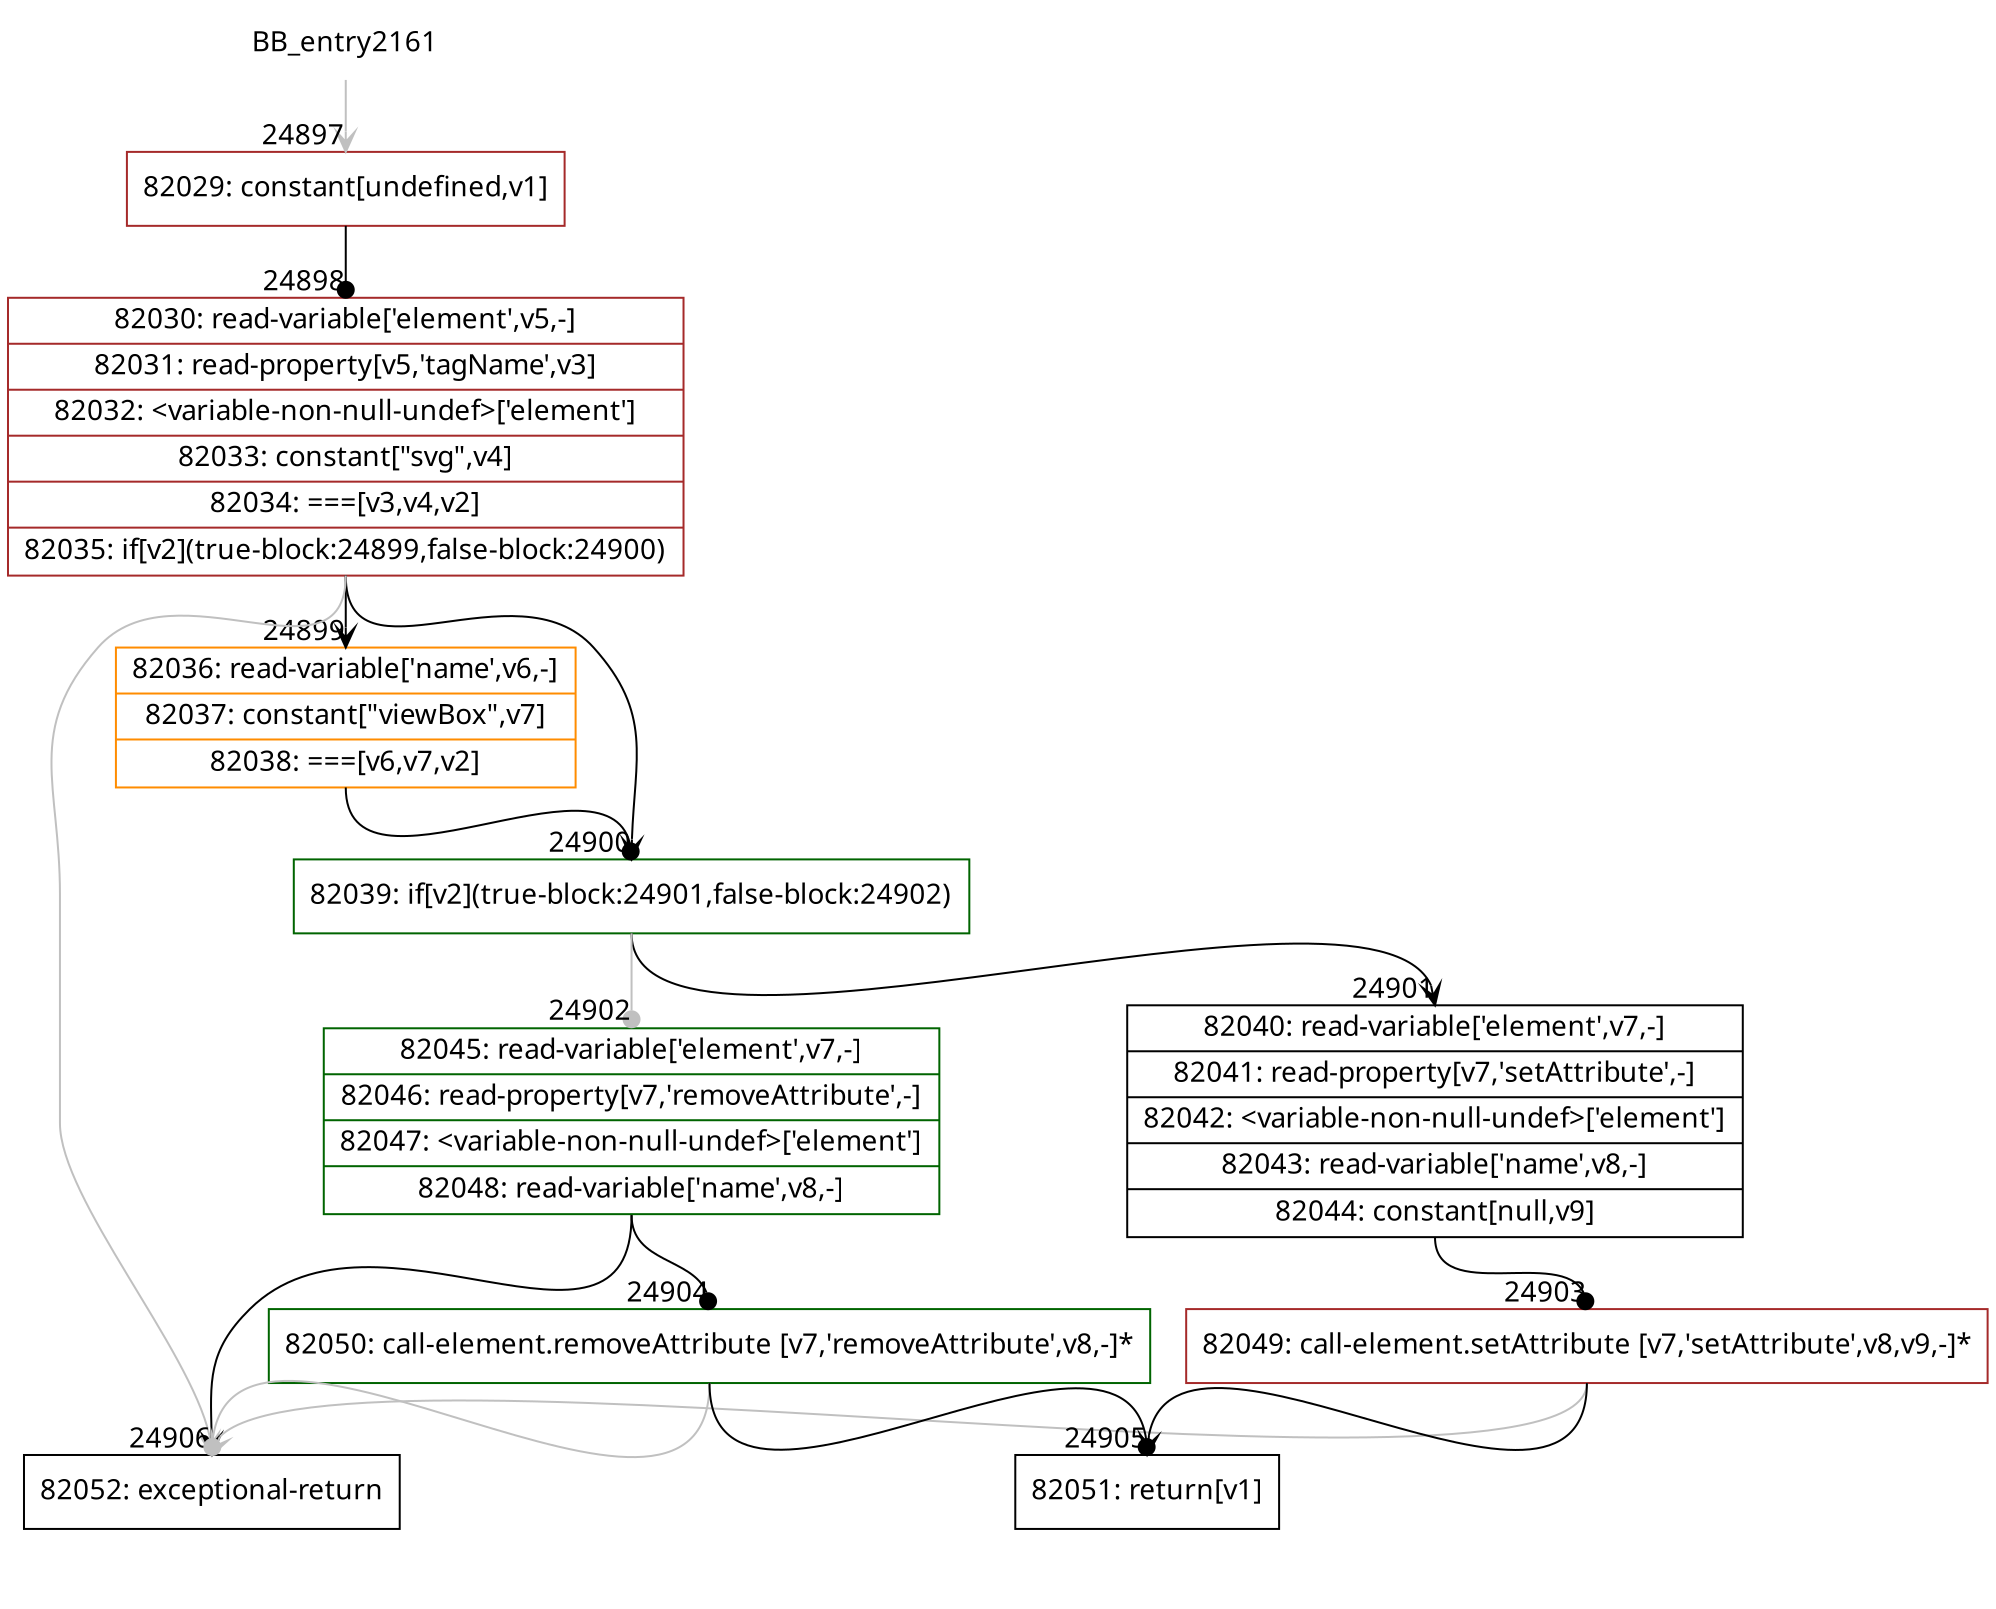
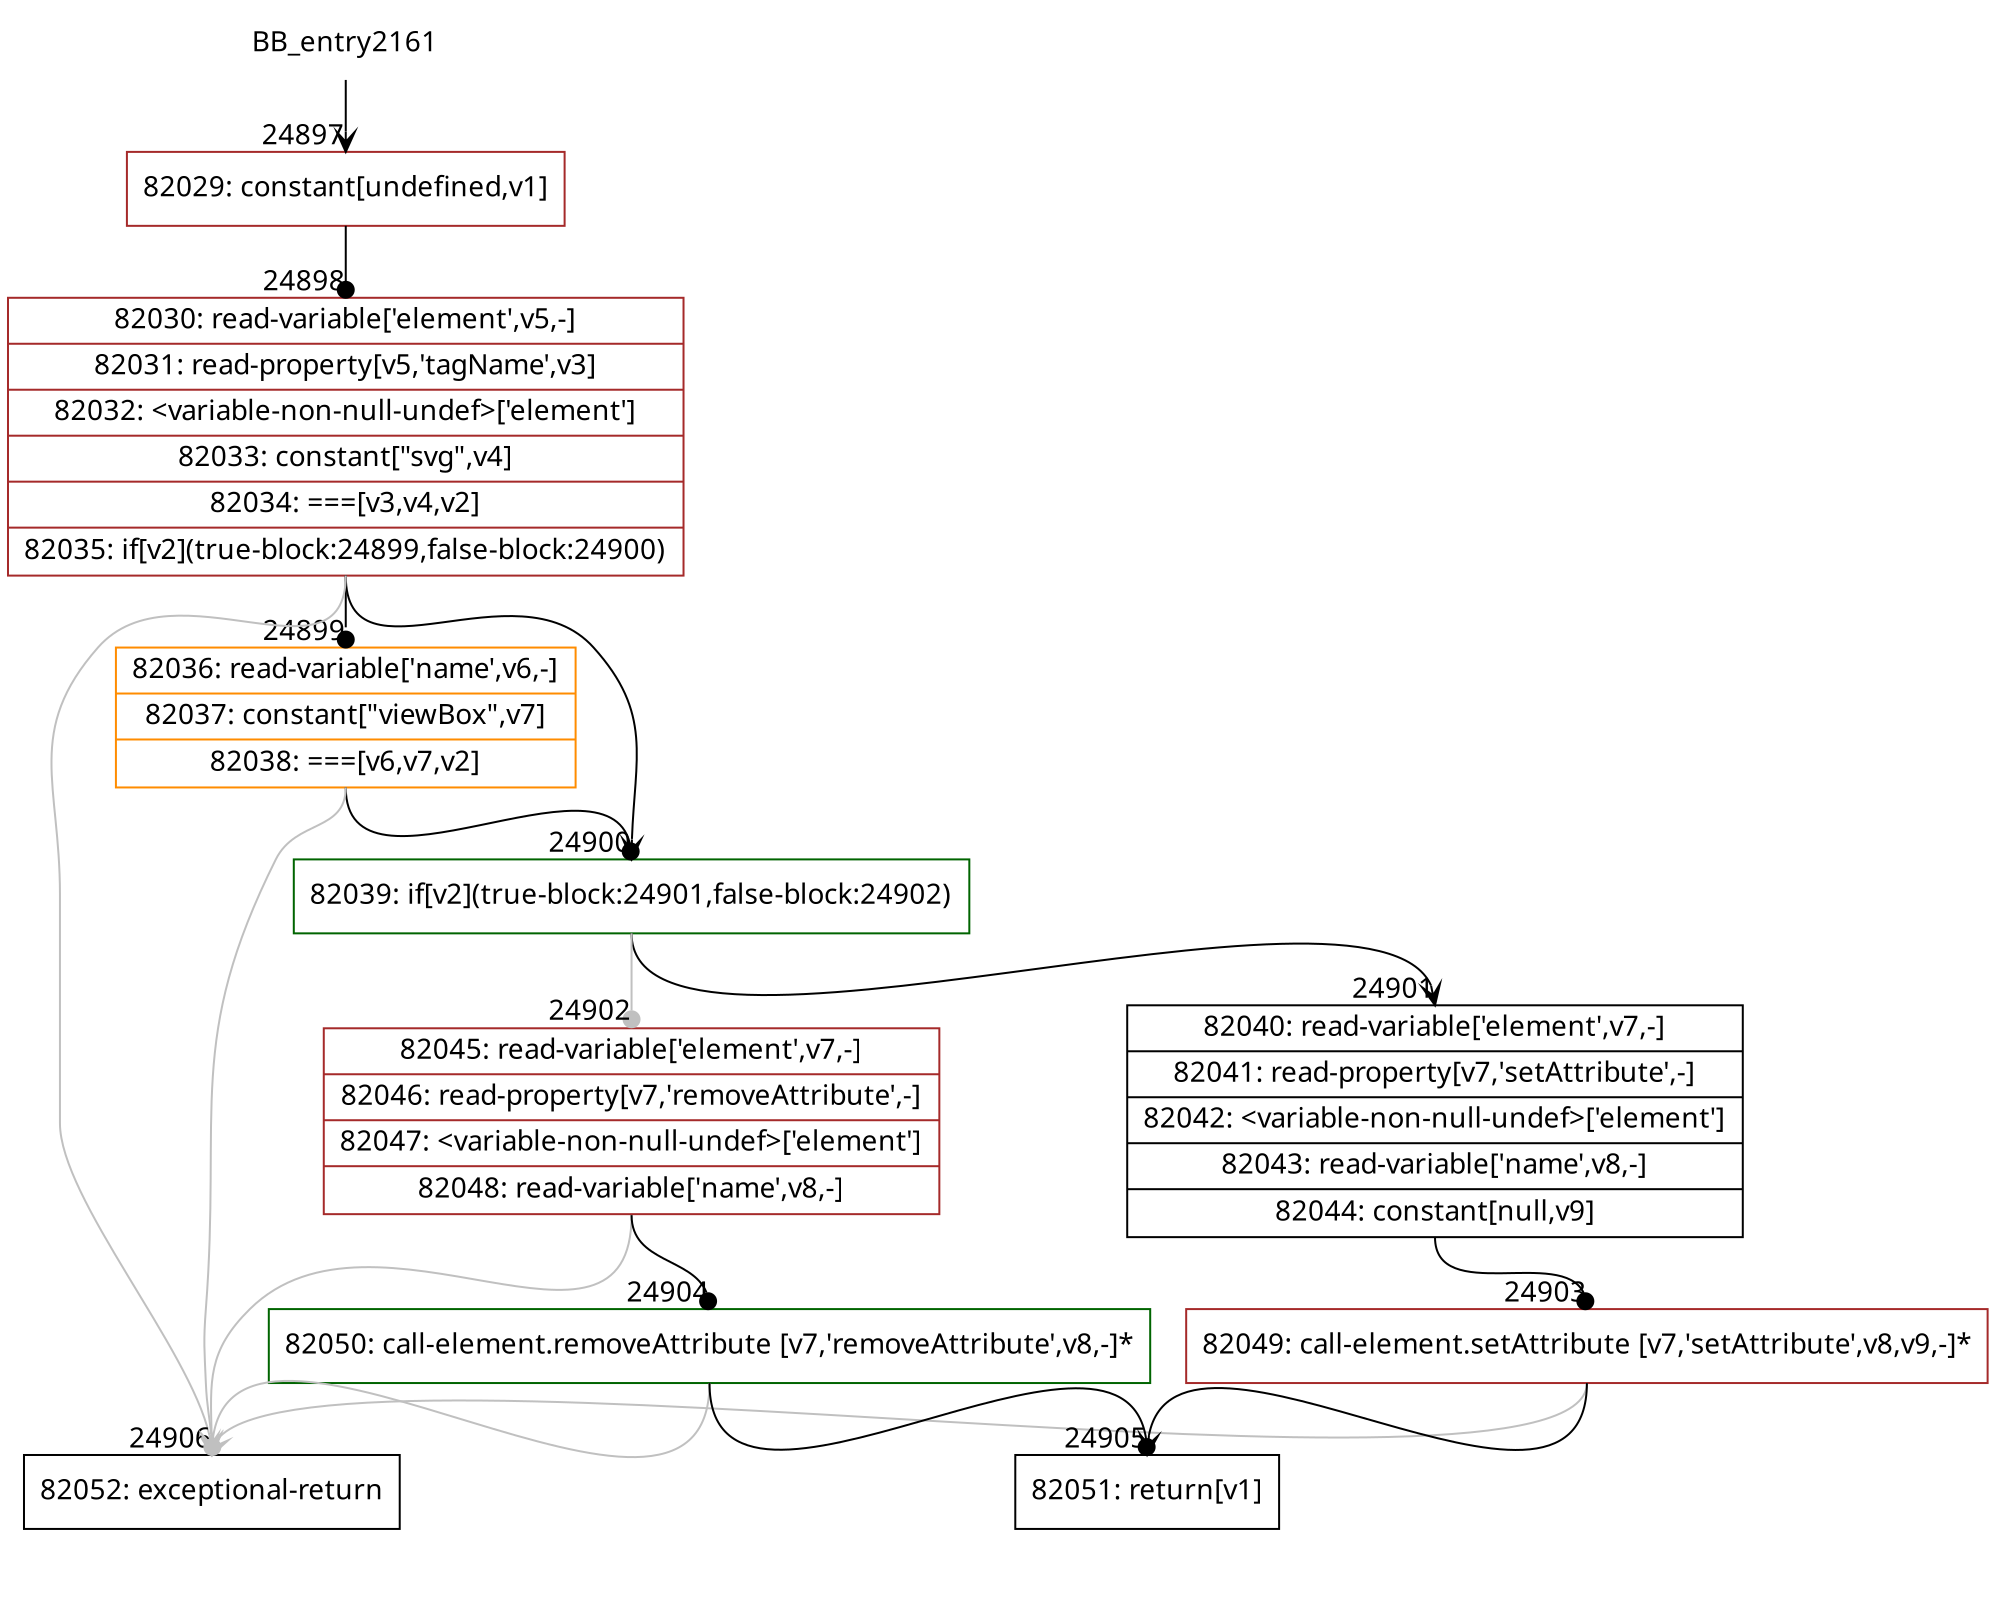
(346, 106) -> (346, 106)
(346, 601) -> (346, 601)
none -> (212, 1089)
(632, 1121) -> (632, 1121)
(391, 1269) -> (391, 1269)
